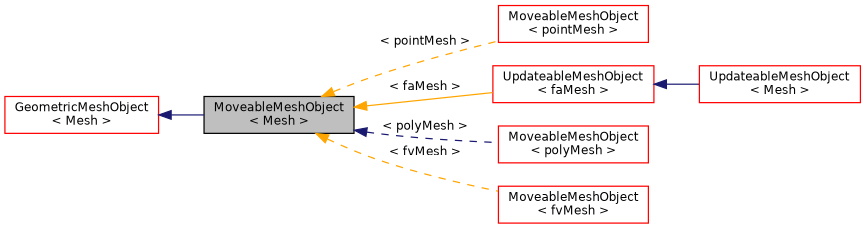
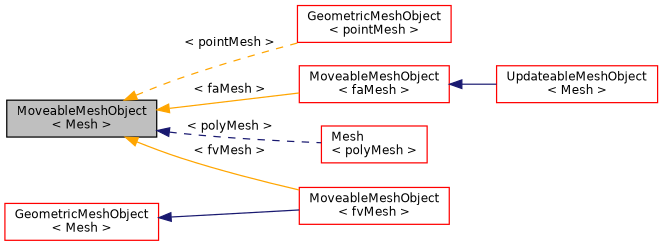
(573, 24) -> (374, 24)
(573, 84) -> (374, 84)
(188, 115) -> (235, 213)
(573, 144) -> (374, 144)
(411, 170) -> (217, 169)
